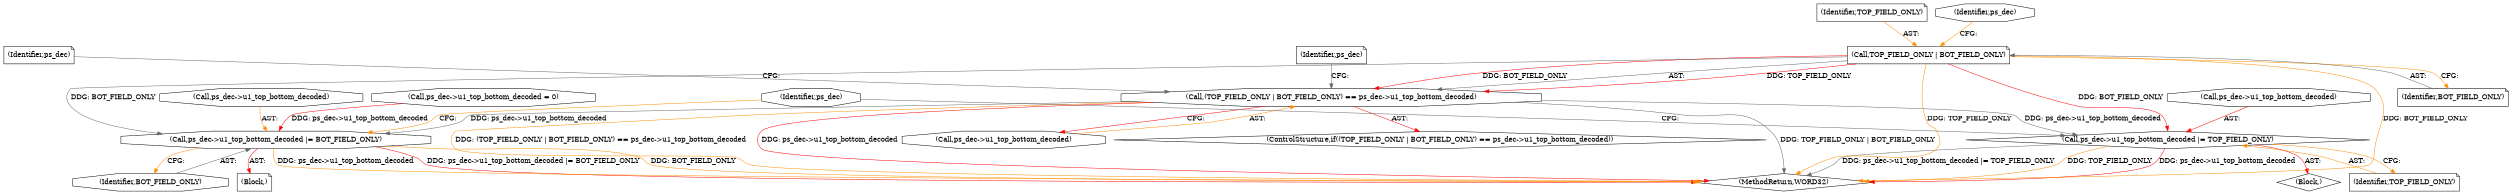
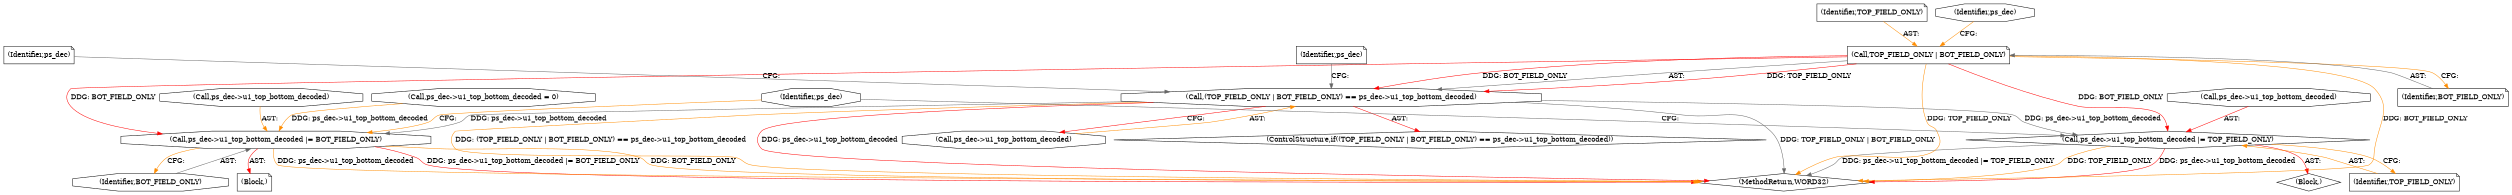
(903, 72) -> (903, 72)
(339, 109) -> (339, 109)
